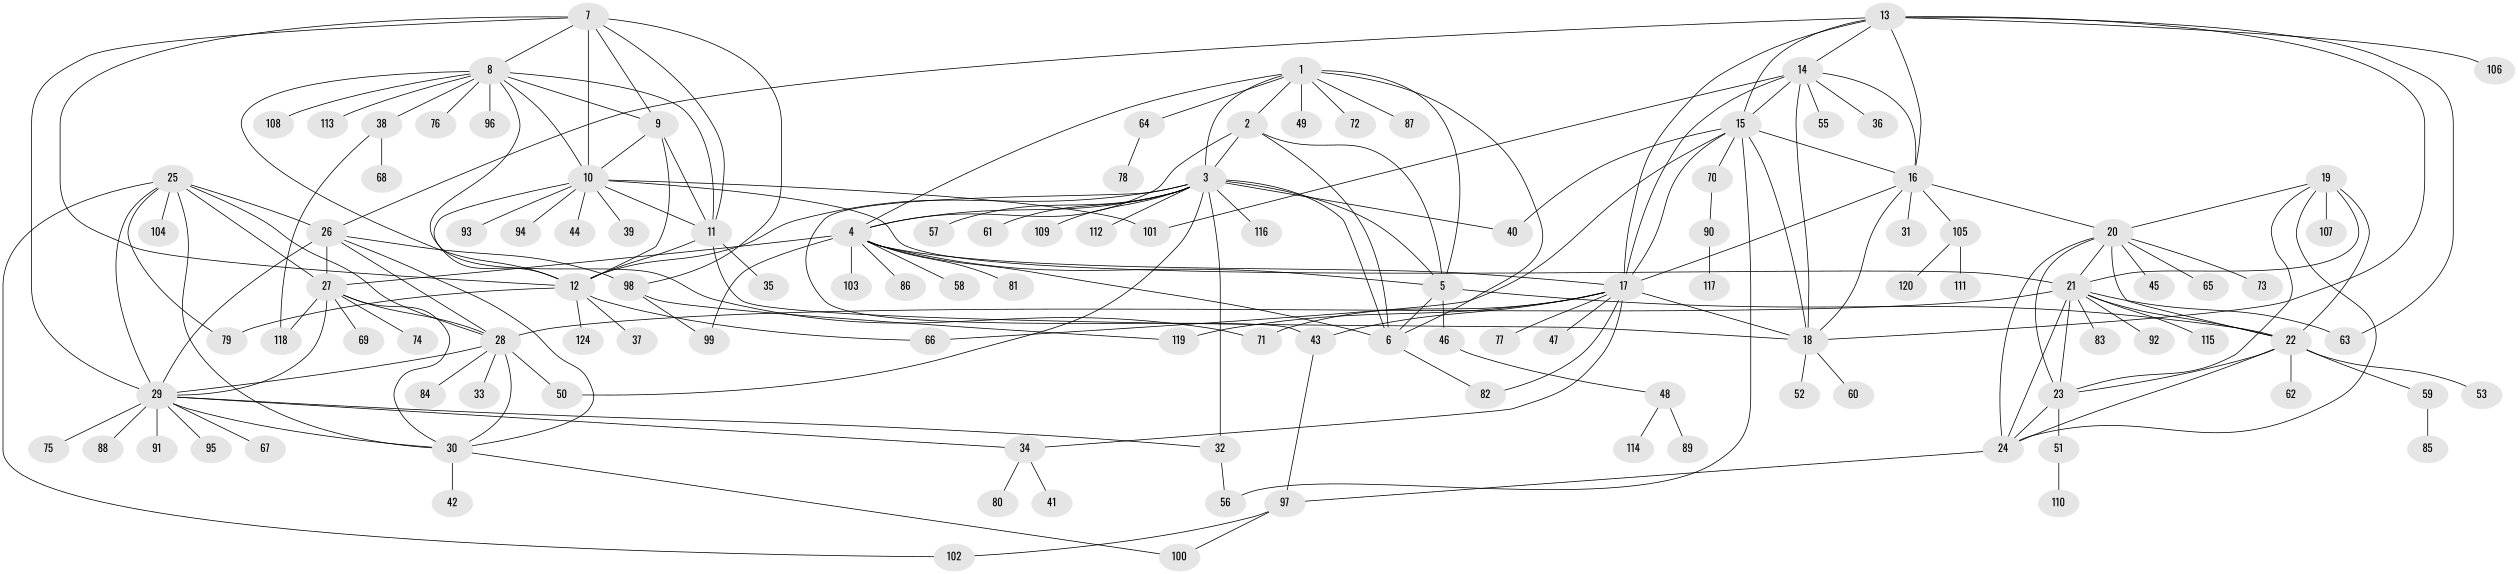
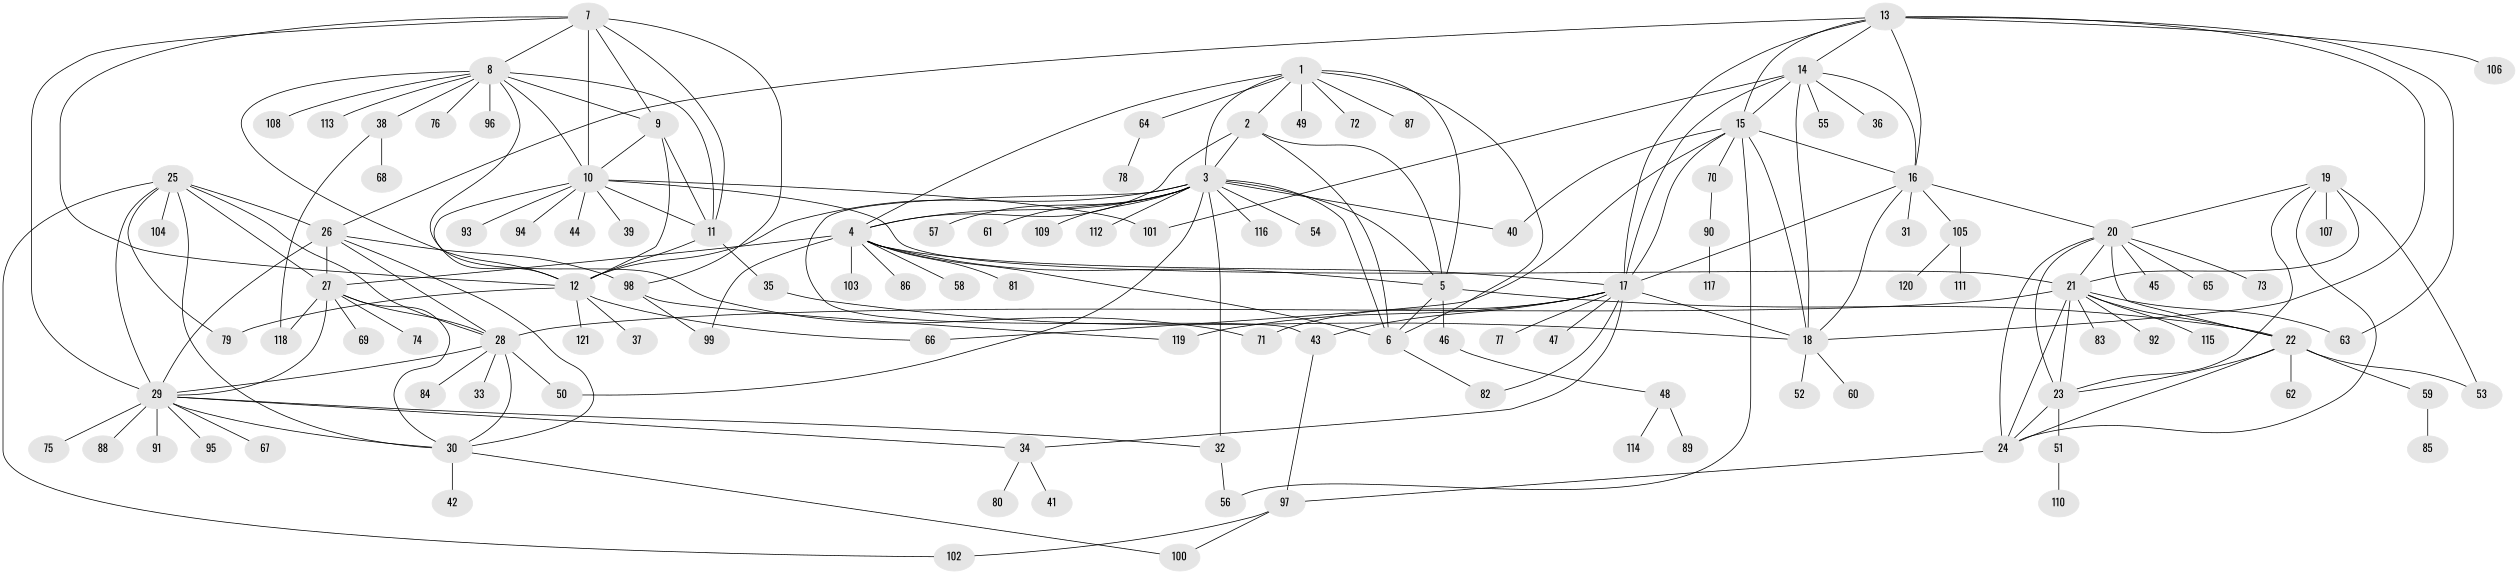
none -> (1316, 233)
(2358, 263) -> (2420, 276)
(1455, 326) -> (1437, 324)
(583, 341) -> (583, 341)
